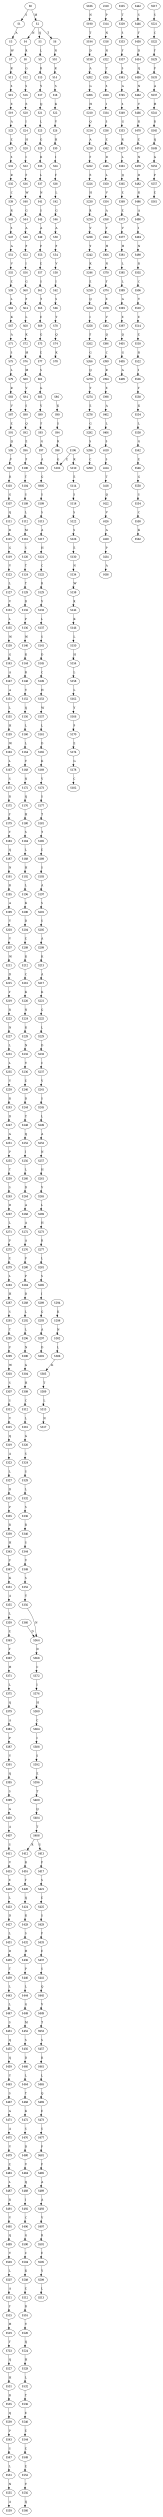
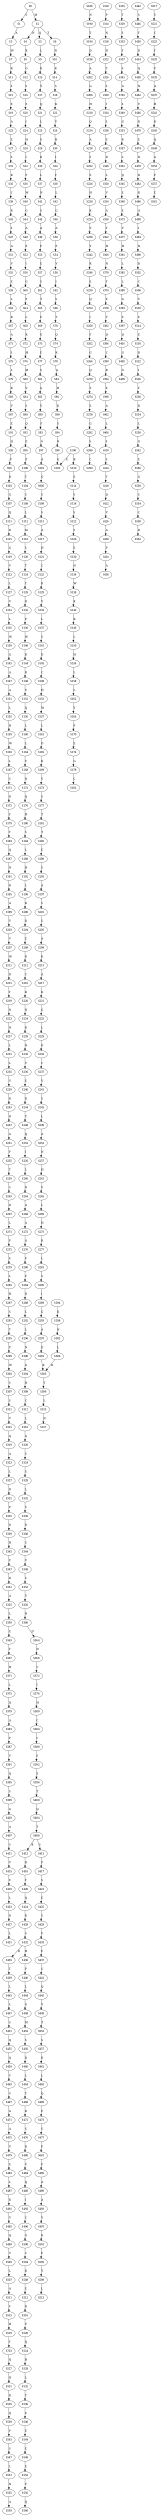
none -> (57, 379)
none -> (42, 1364)
(34, 1621) -> (25, 1613)
(9, 1950) -> (18, 1951)
